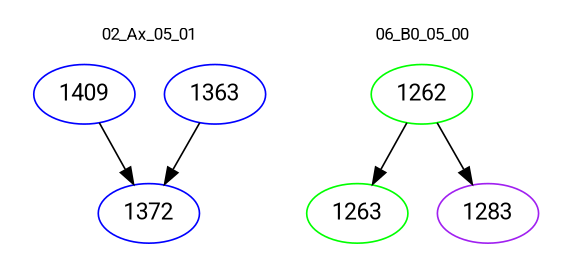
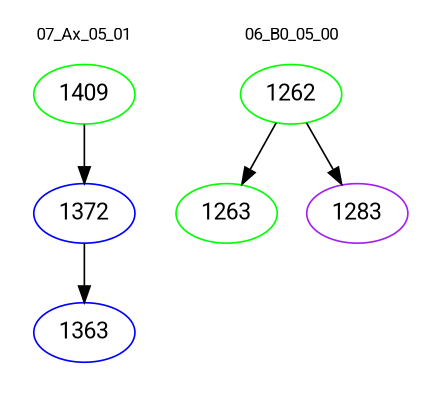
(150, 36) -> (84, 36)
(84, 94) -> (84, 94)
(186, 146) -> (84, 265)
